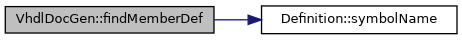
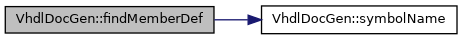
(359, 20) -> (359, 20)
